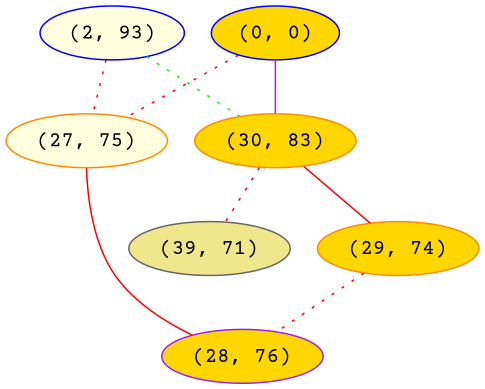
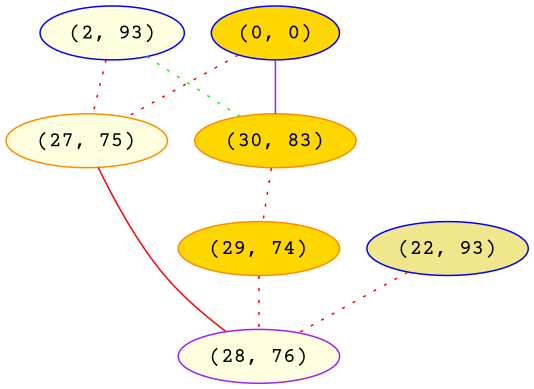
(337, 195) -> (267, 195)
(210, 249) -> none
none -> (448, 249)
(242, 356) -> (259, 356)
